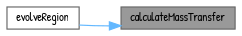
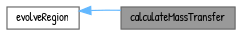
(94, 26) -> (106, 10)
